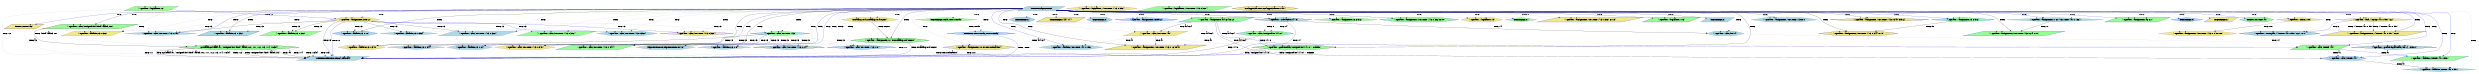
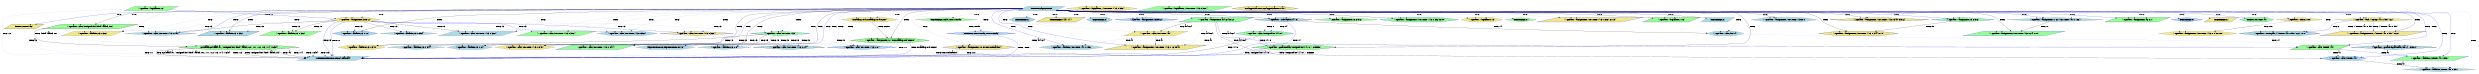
(1525, 14) -> (1525, 14)
(1046, 33) -> (1046, 33)
